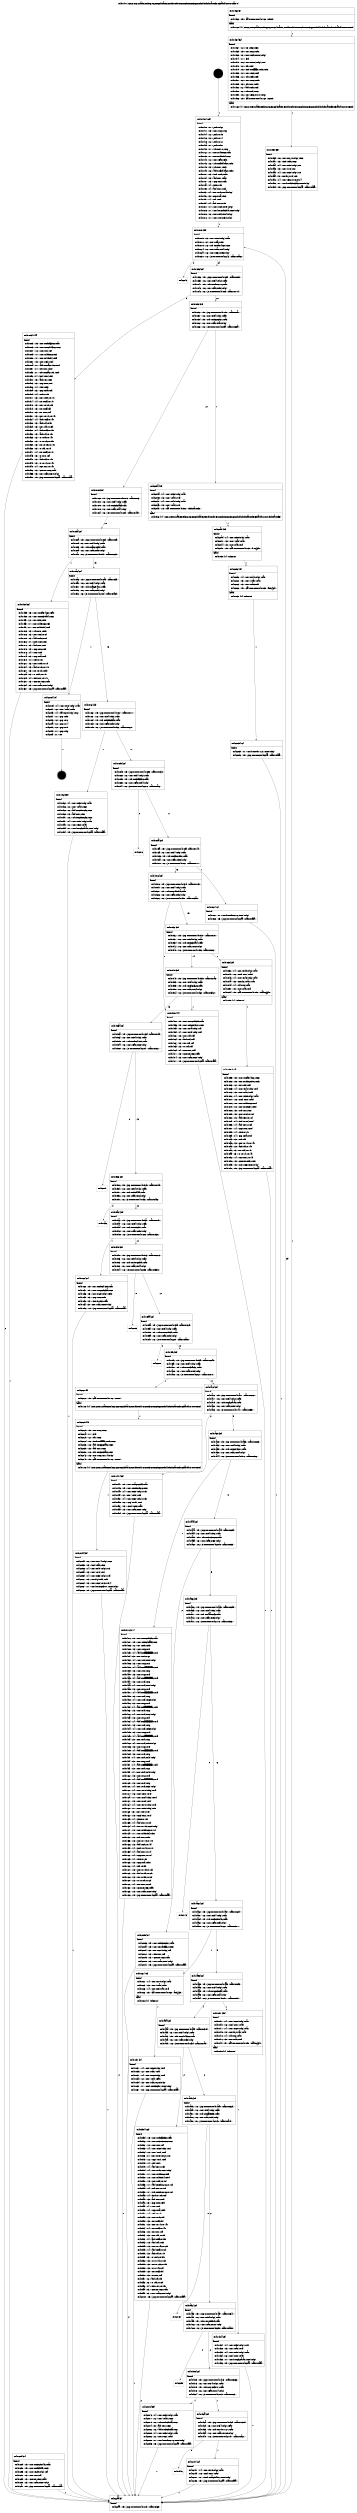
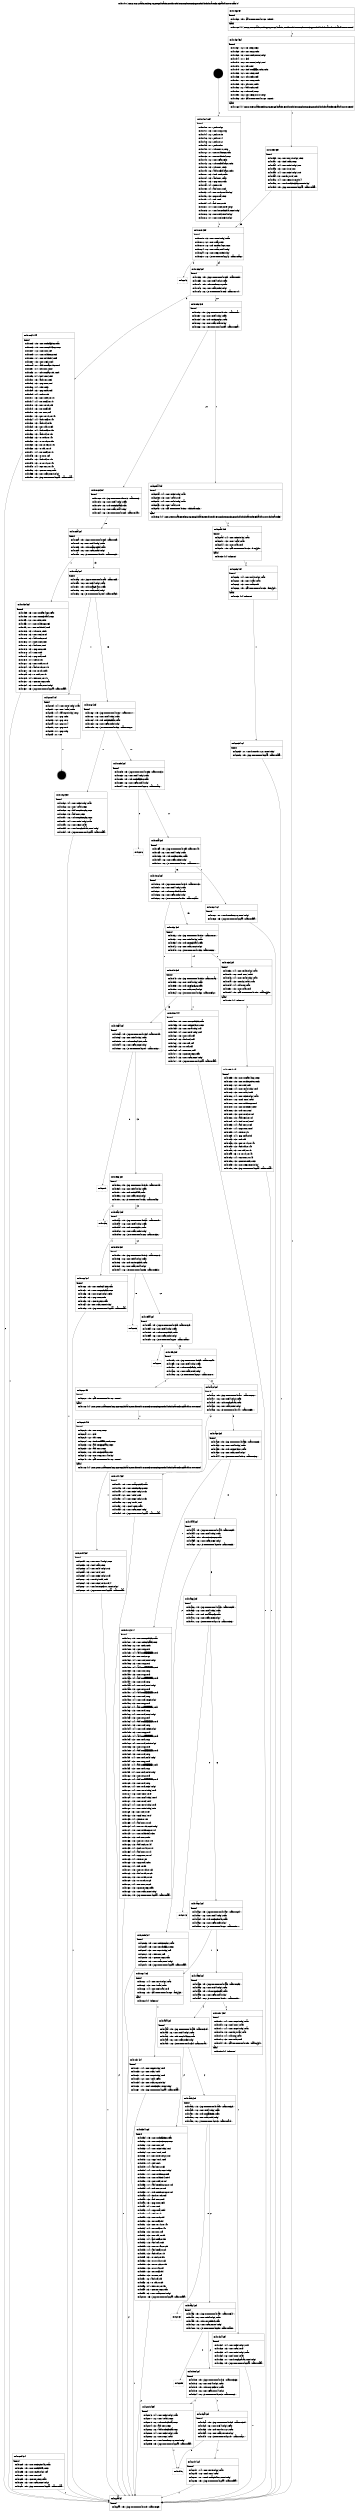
(286, 1419) -> (254, 209)
(148, 2471) -> (174, 2457)
